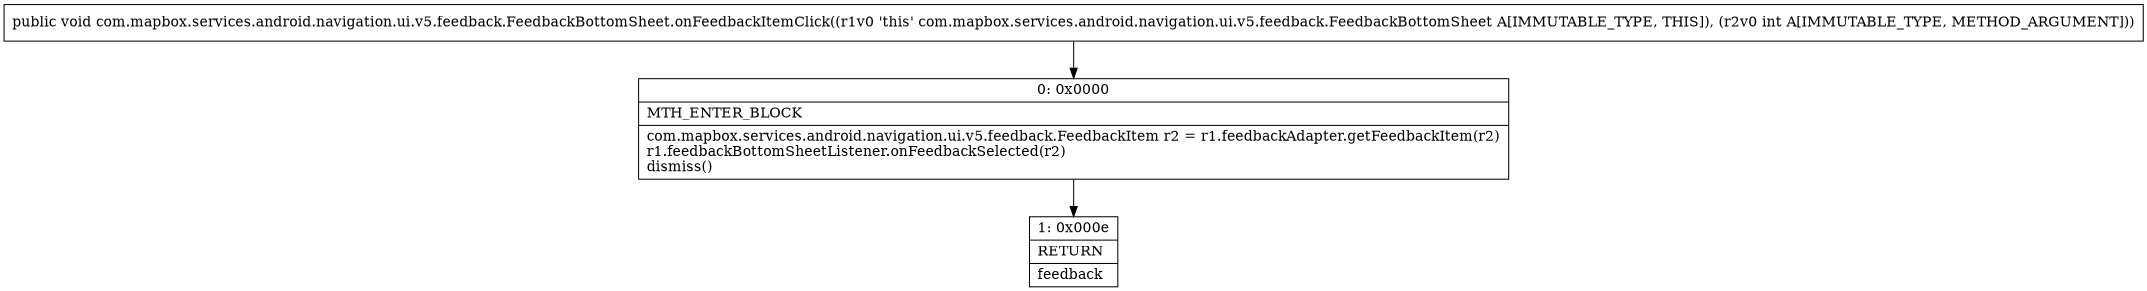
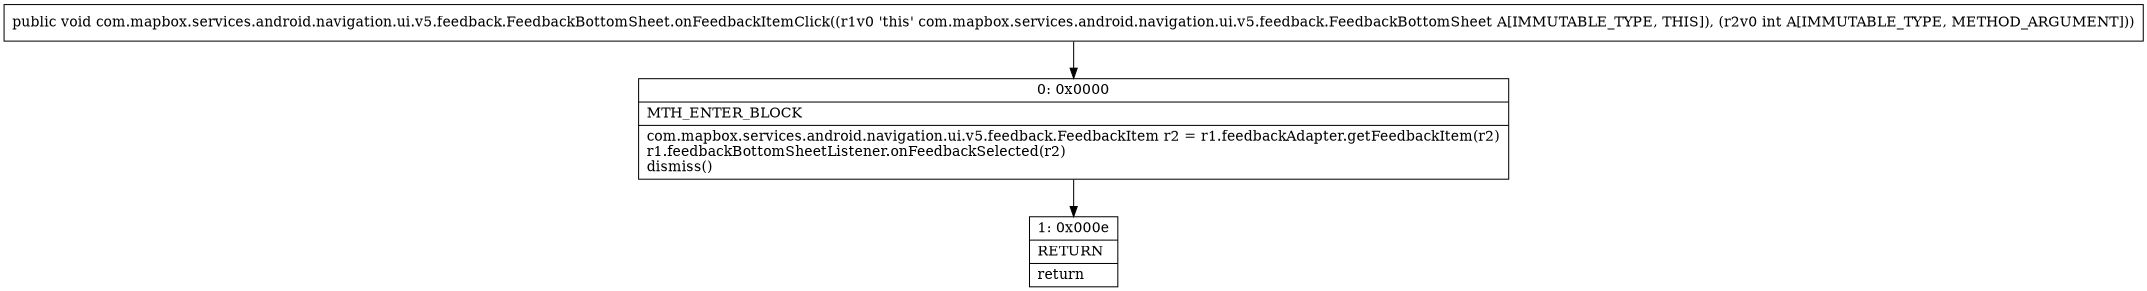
(1070, 275) -> (1061, 275)
